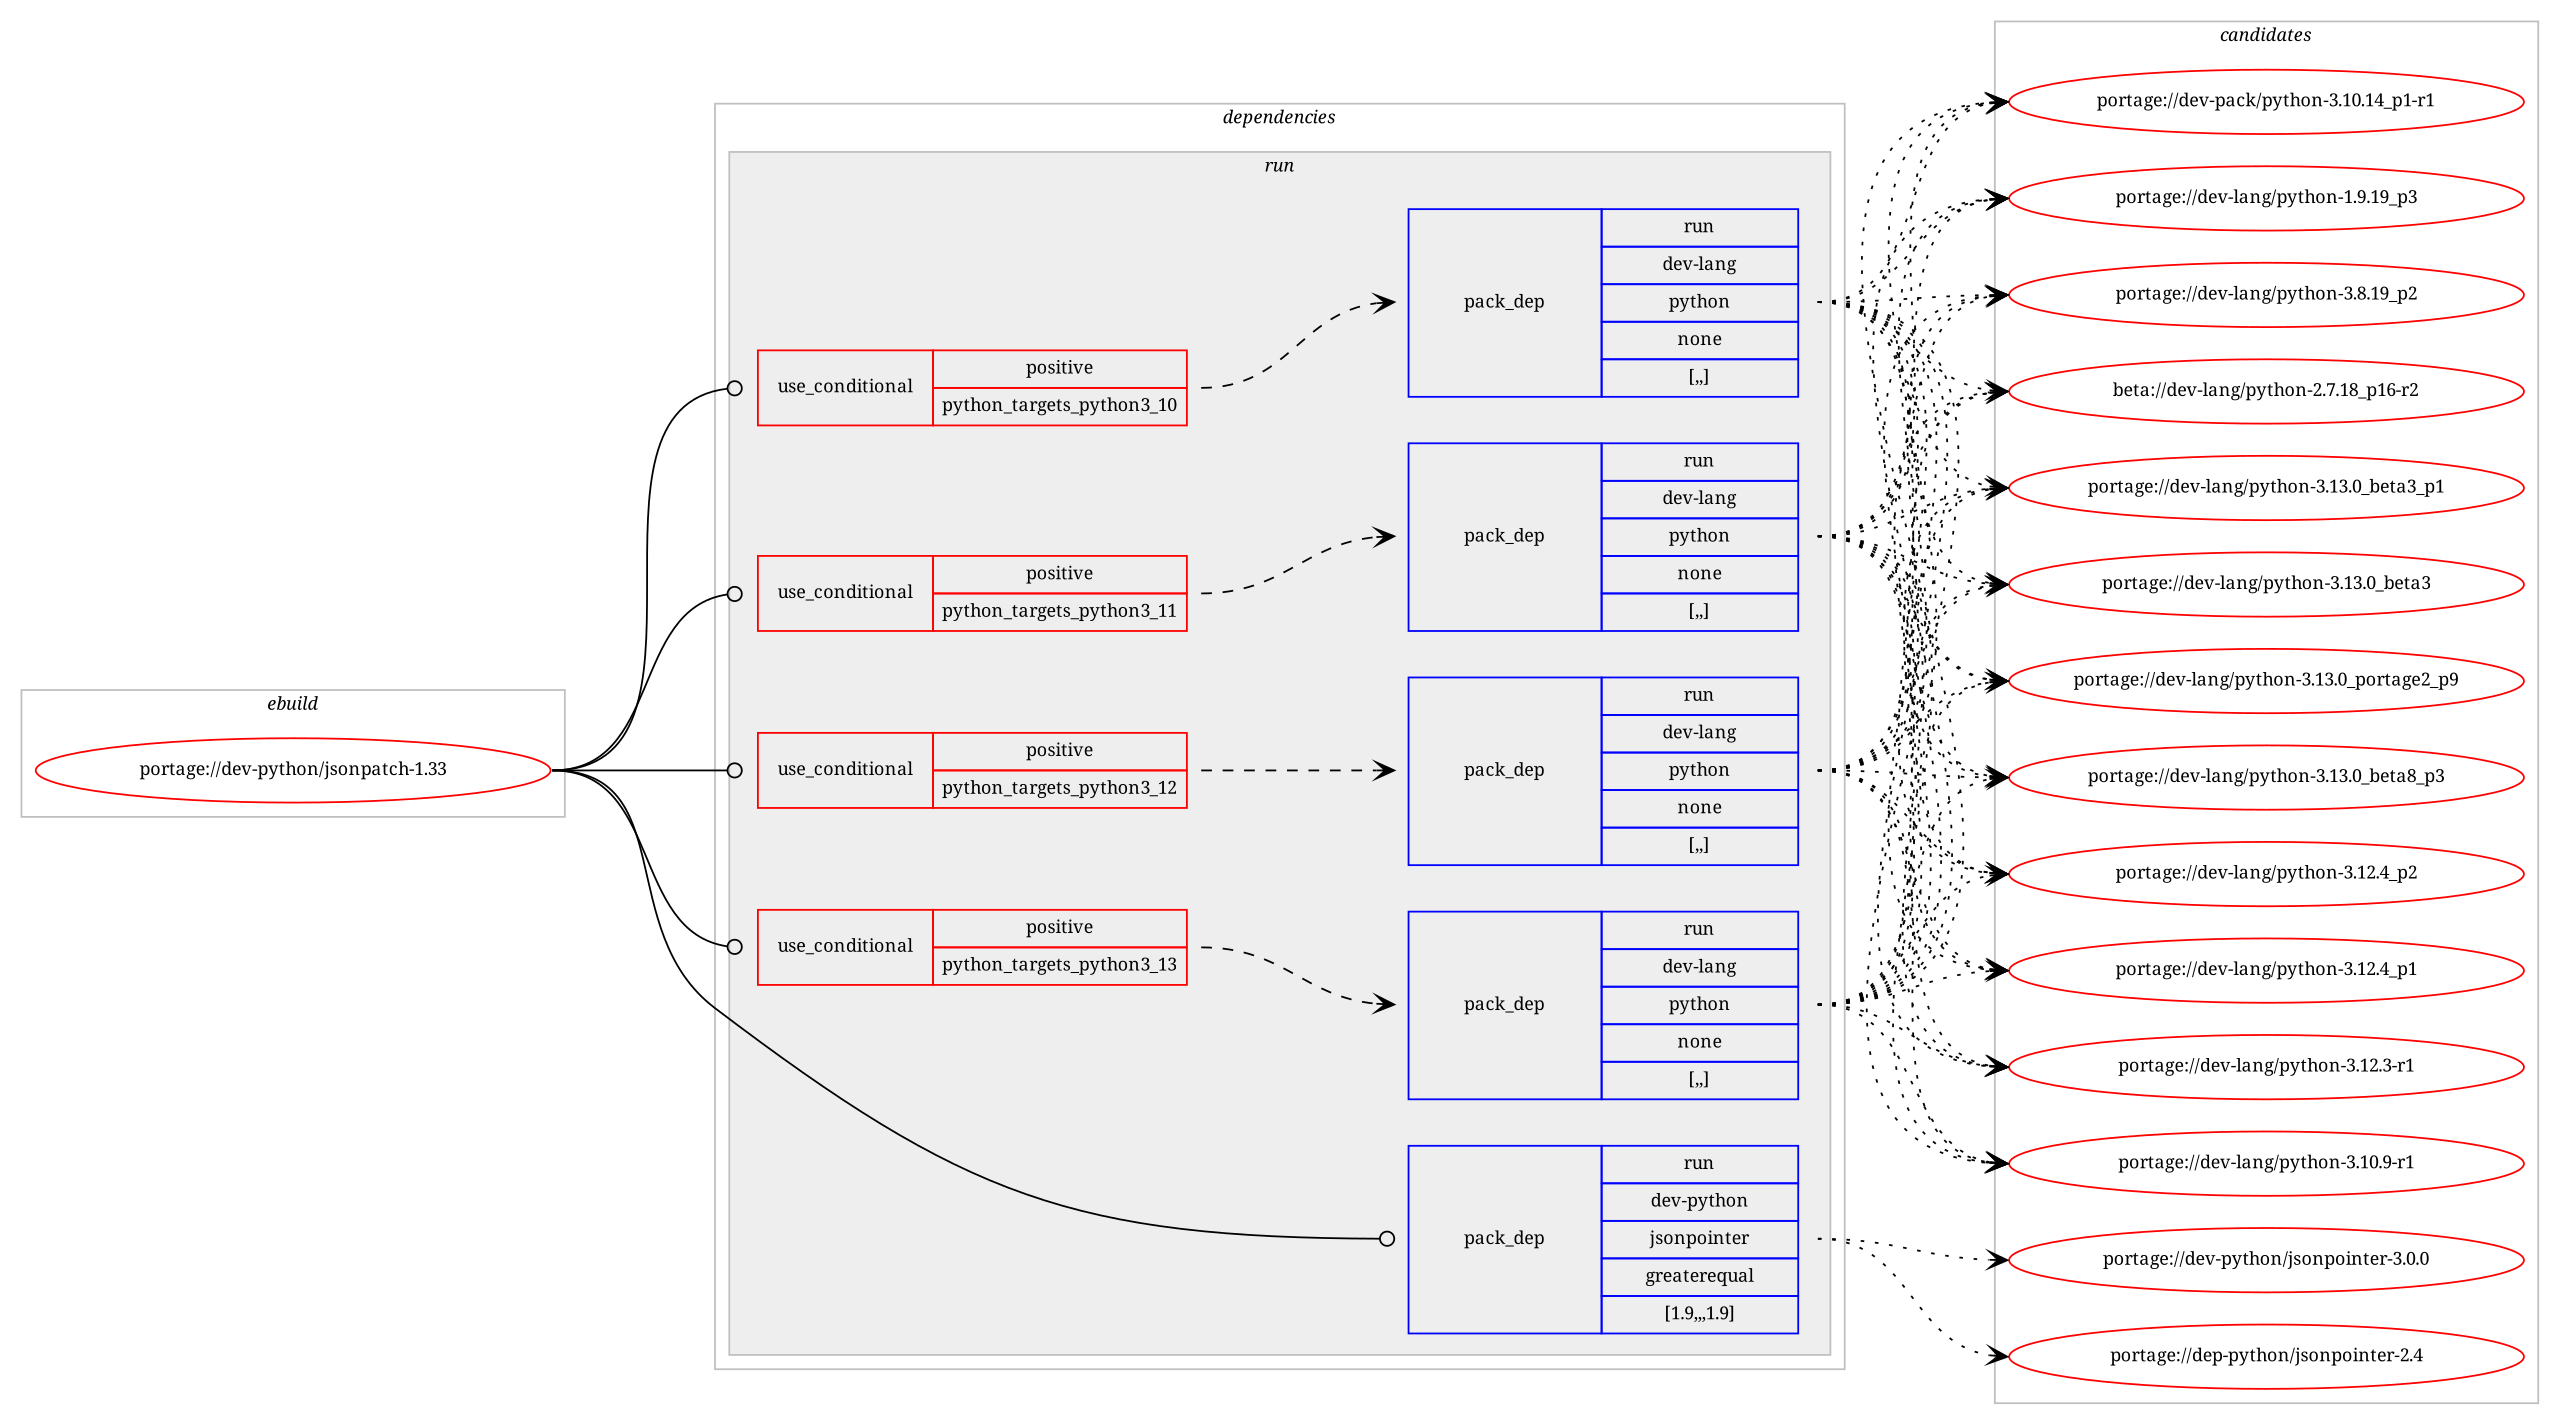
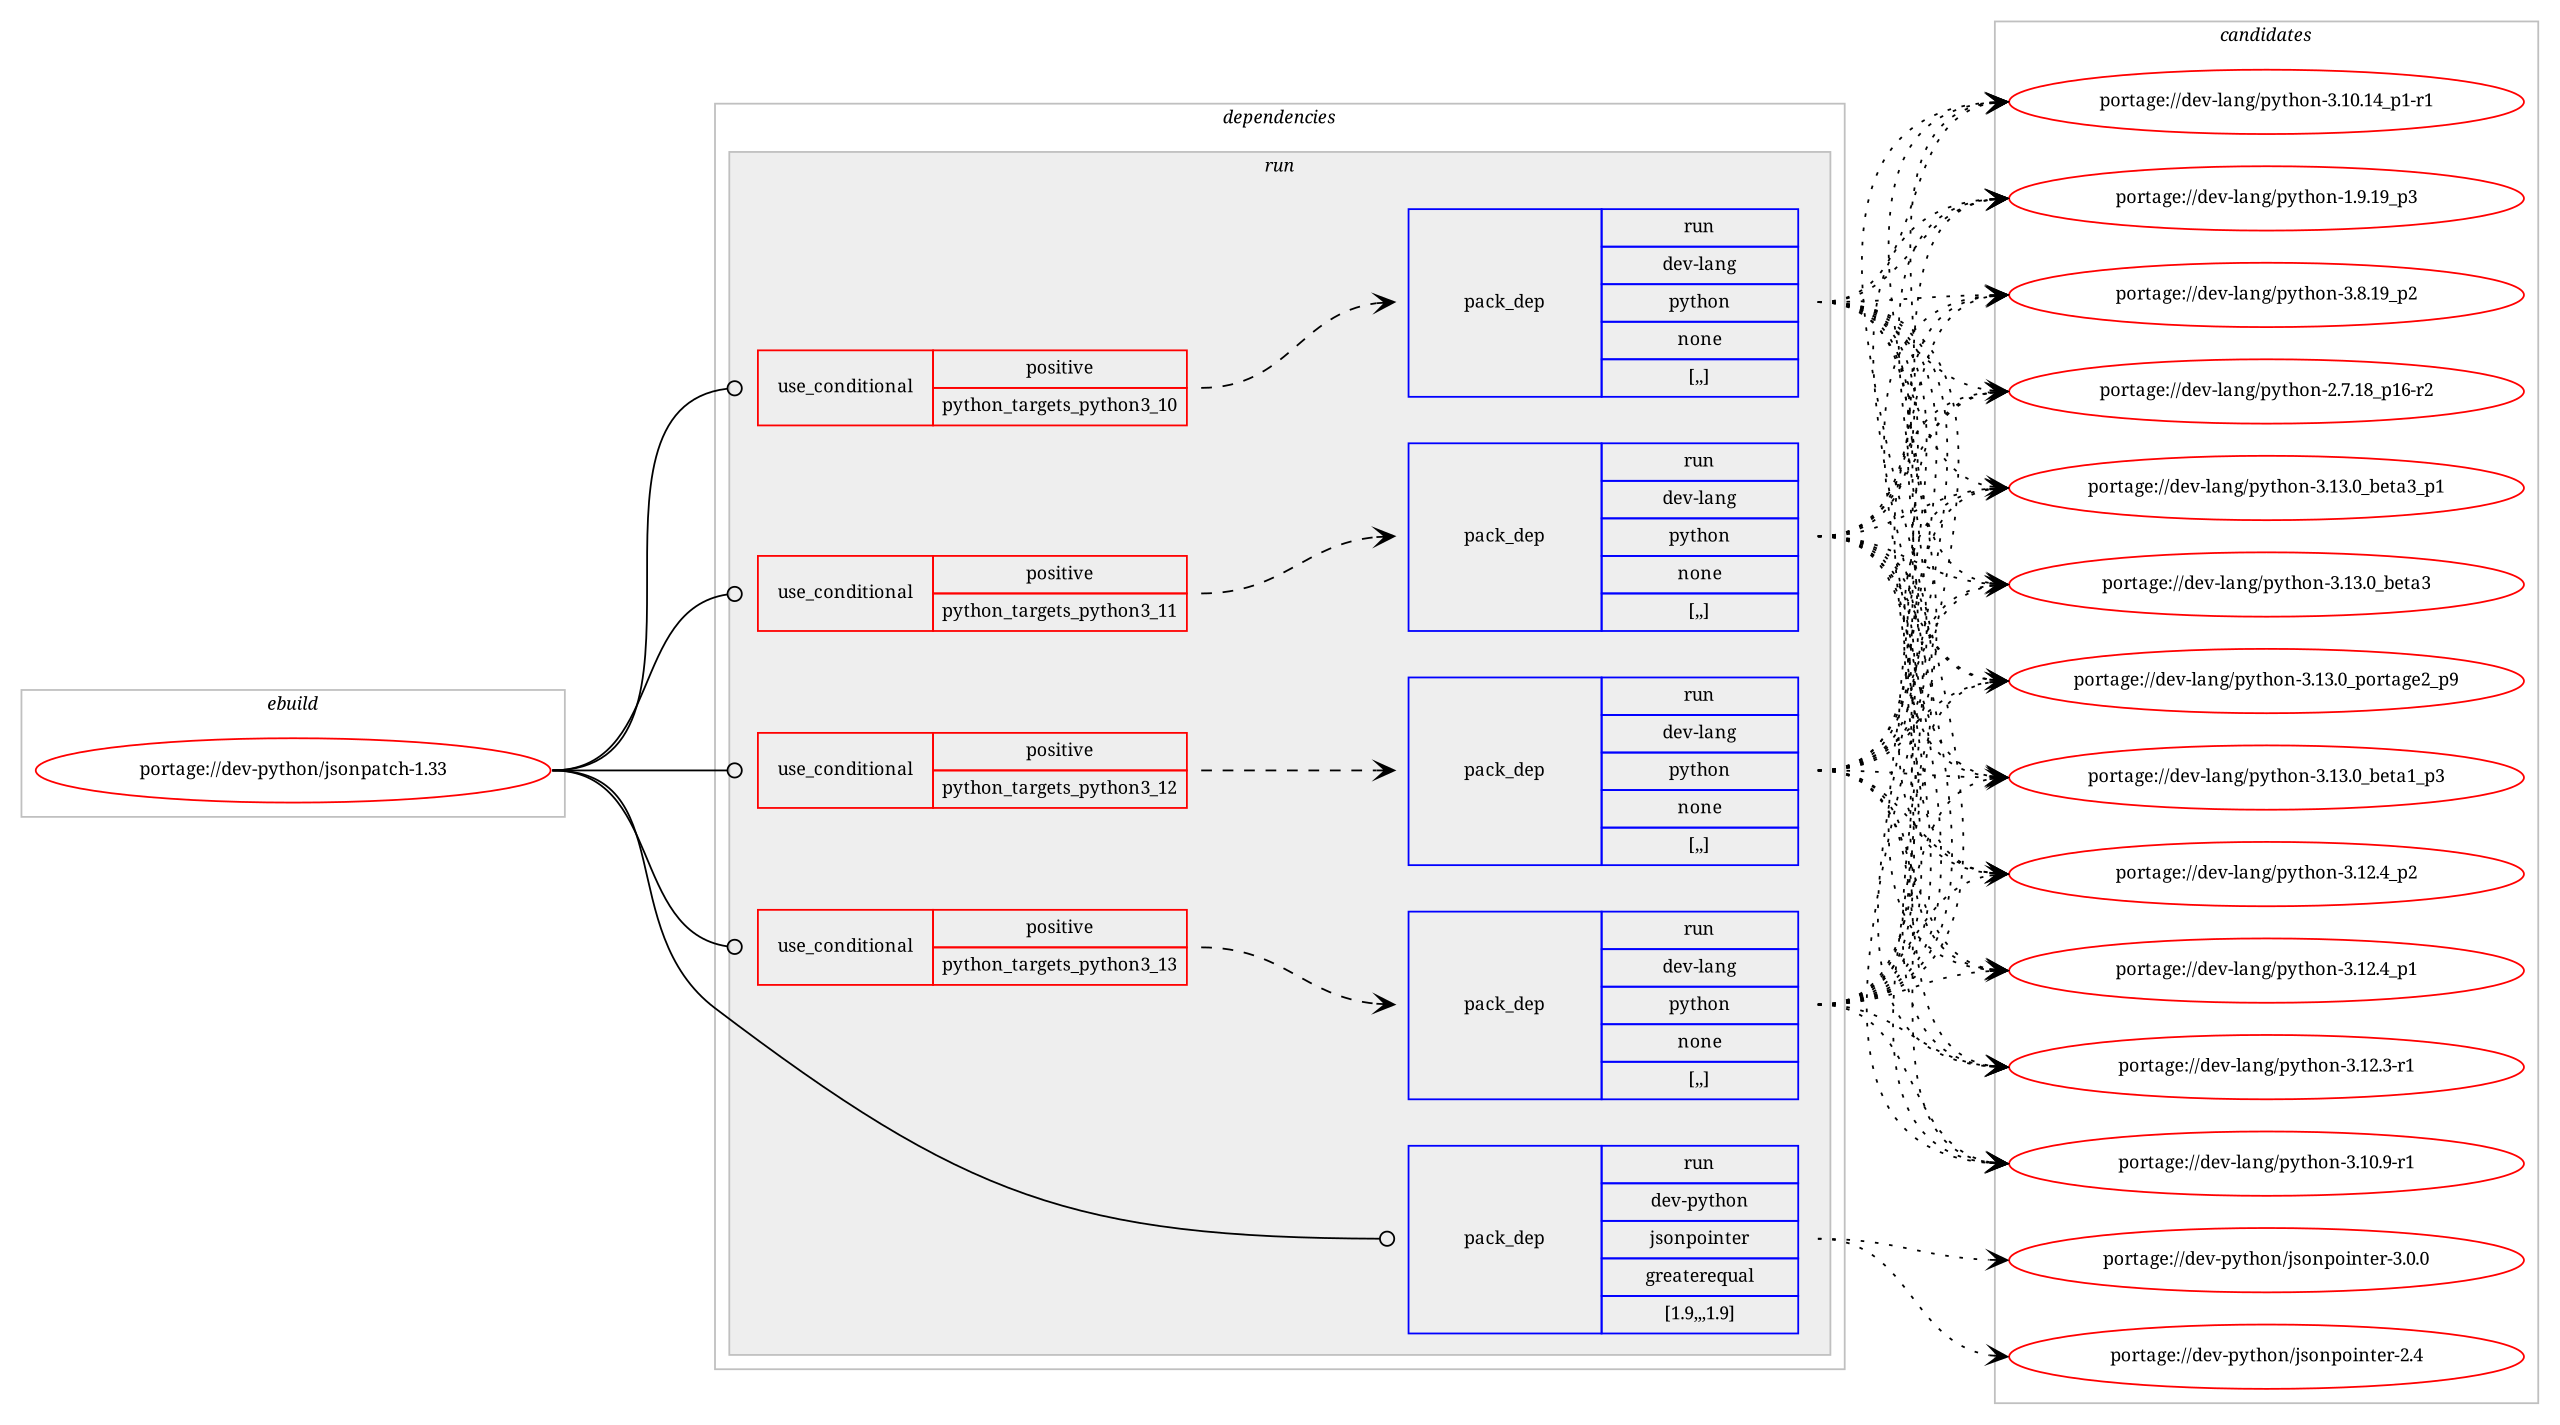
(2267, 102) -> (2267, 102)
(2267, 391) -> (2267, 391)
(2267, 778) -> (2267, 778)
(2267, 1357) -> (2267, 1357)
